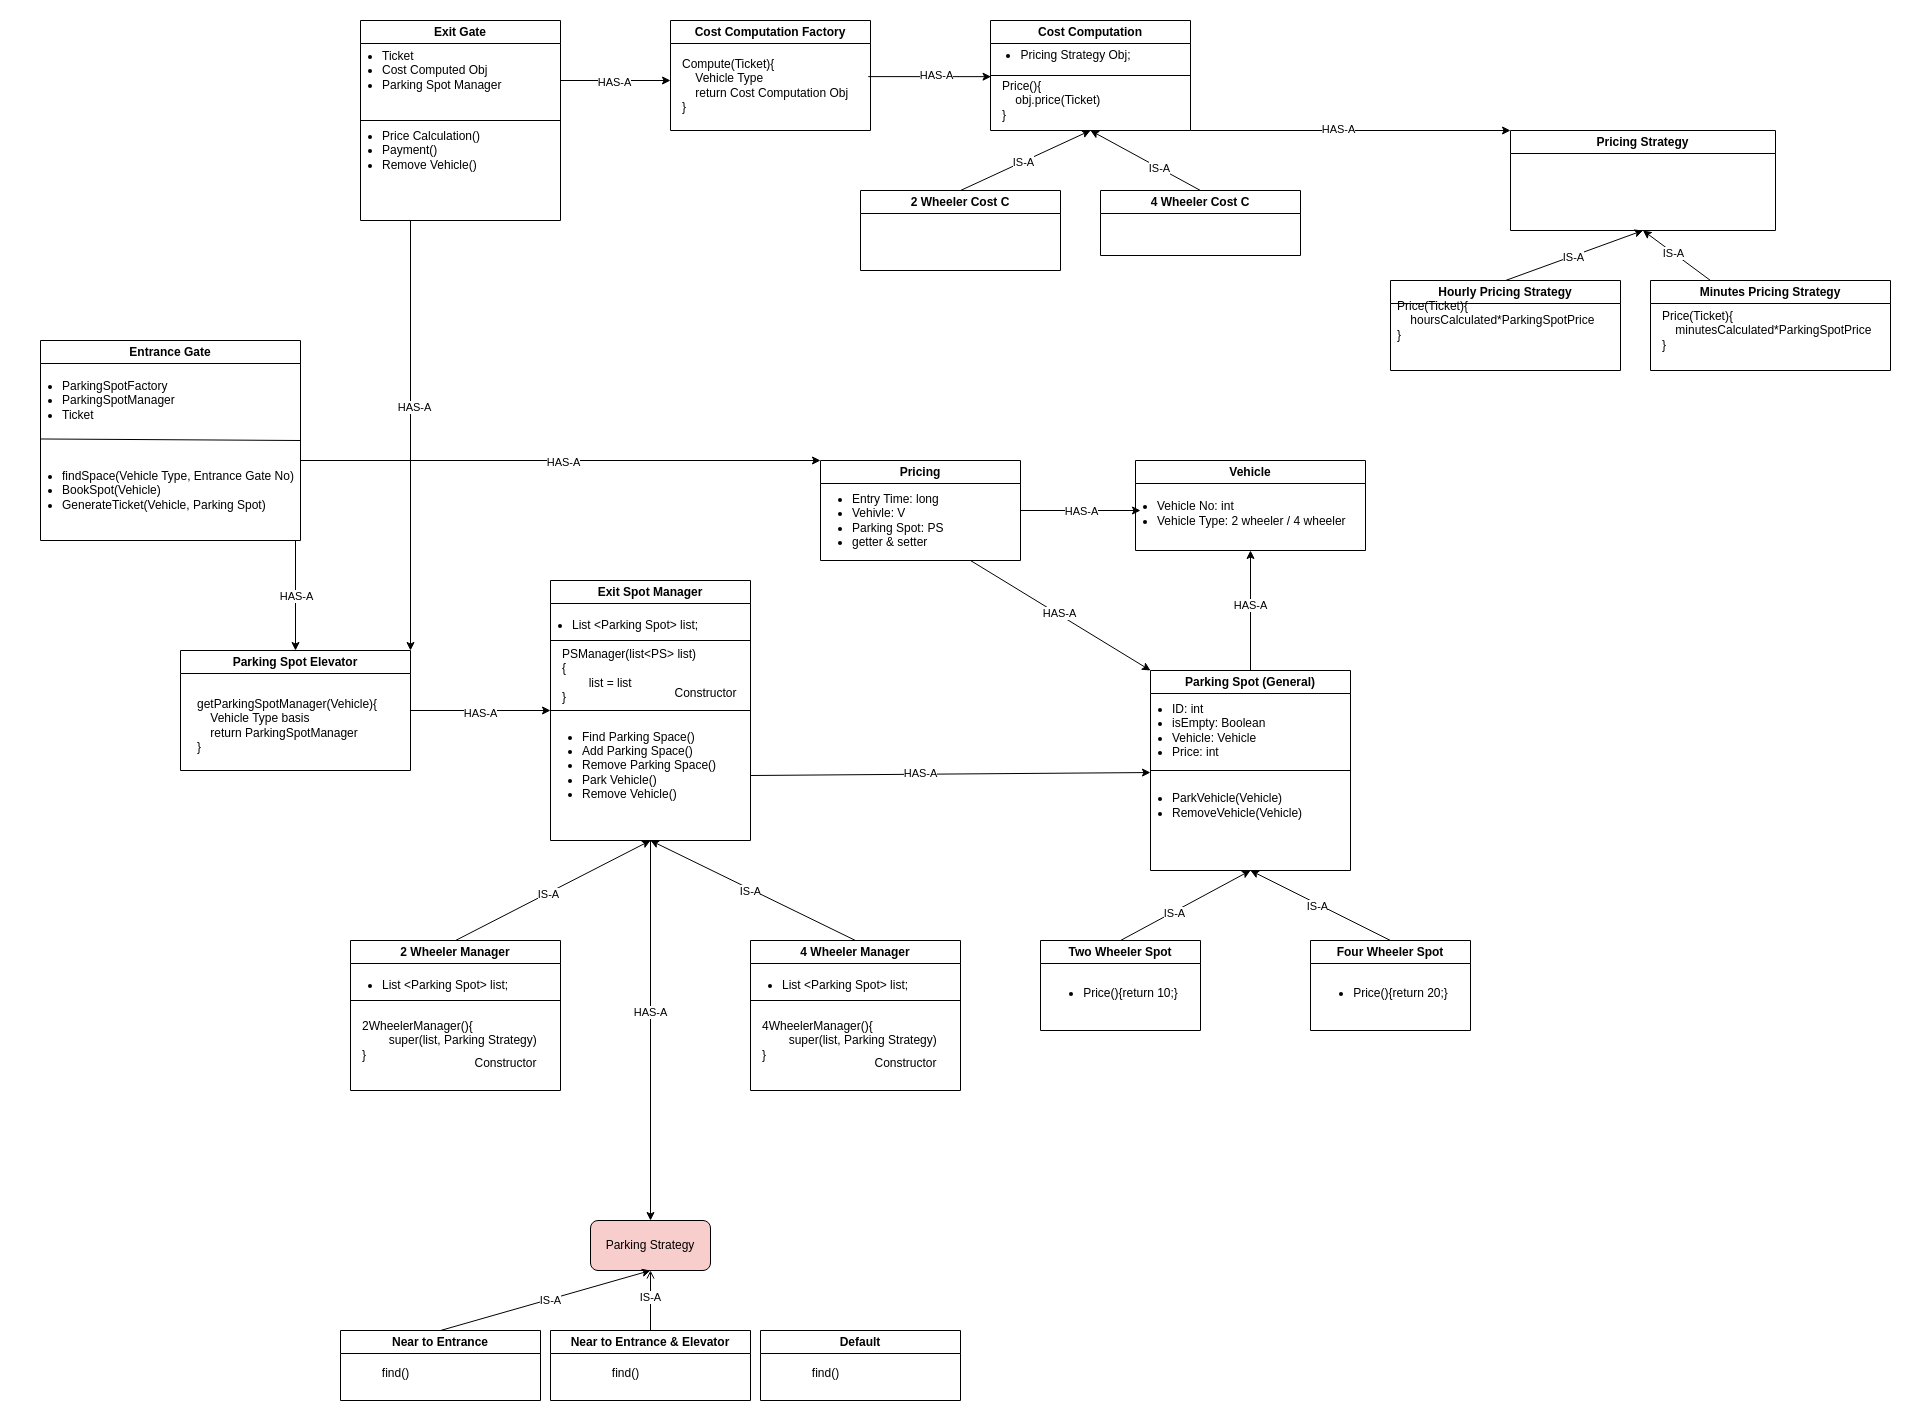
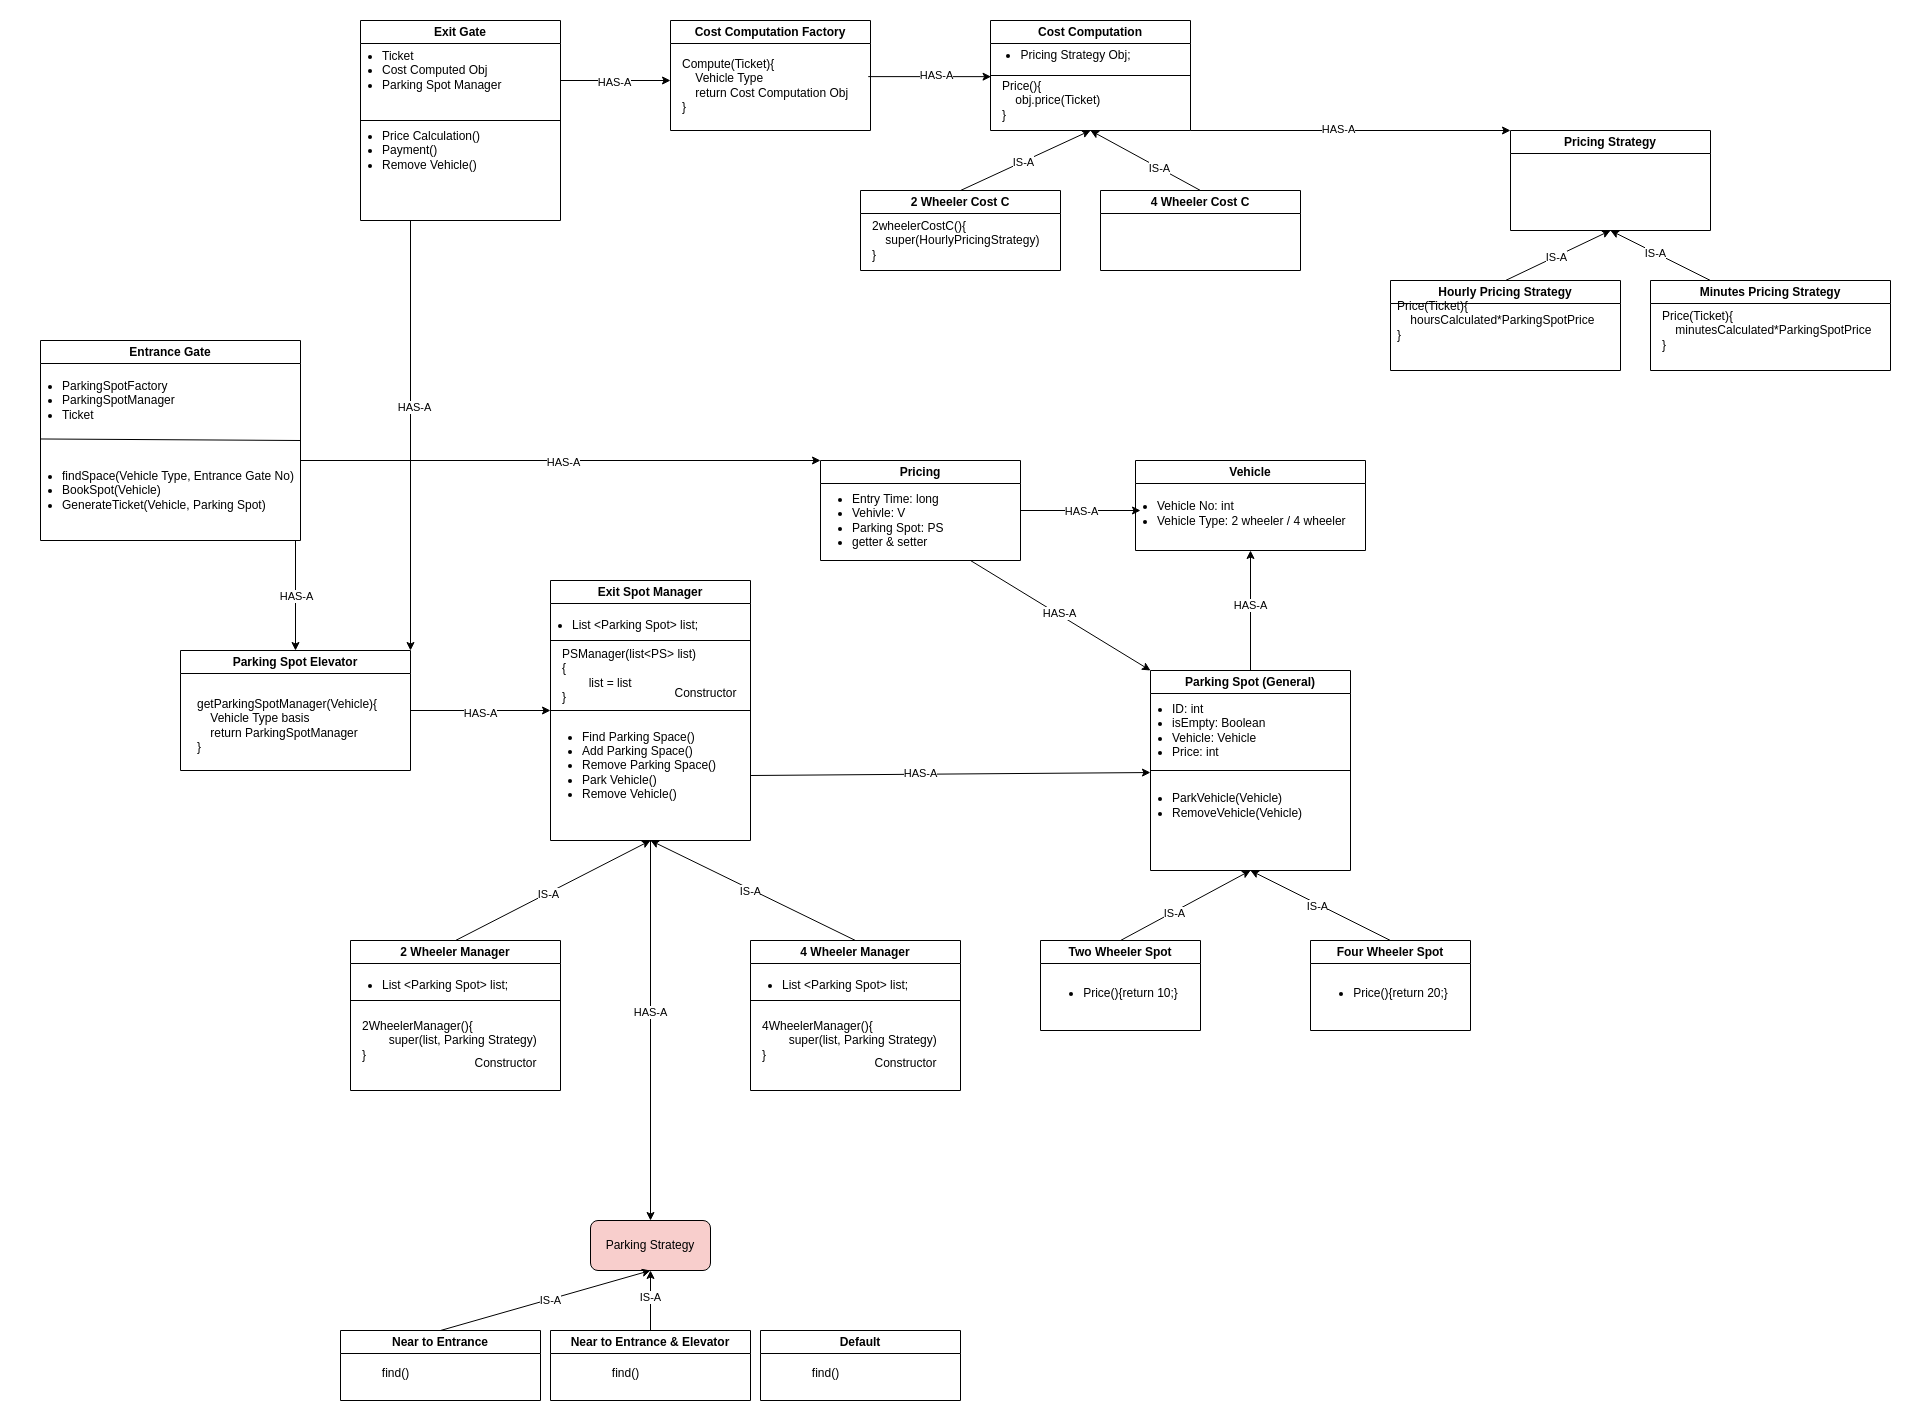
(1643, 181) -> (1611, 181)
(1201, 223) -> (1201, 231)
none -> (966, 241)
(651, 1276) -> (651, 1278)
